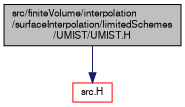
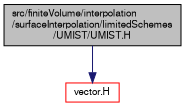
(93, 93) -> (93, 93)
